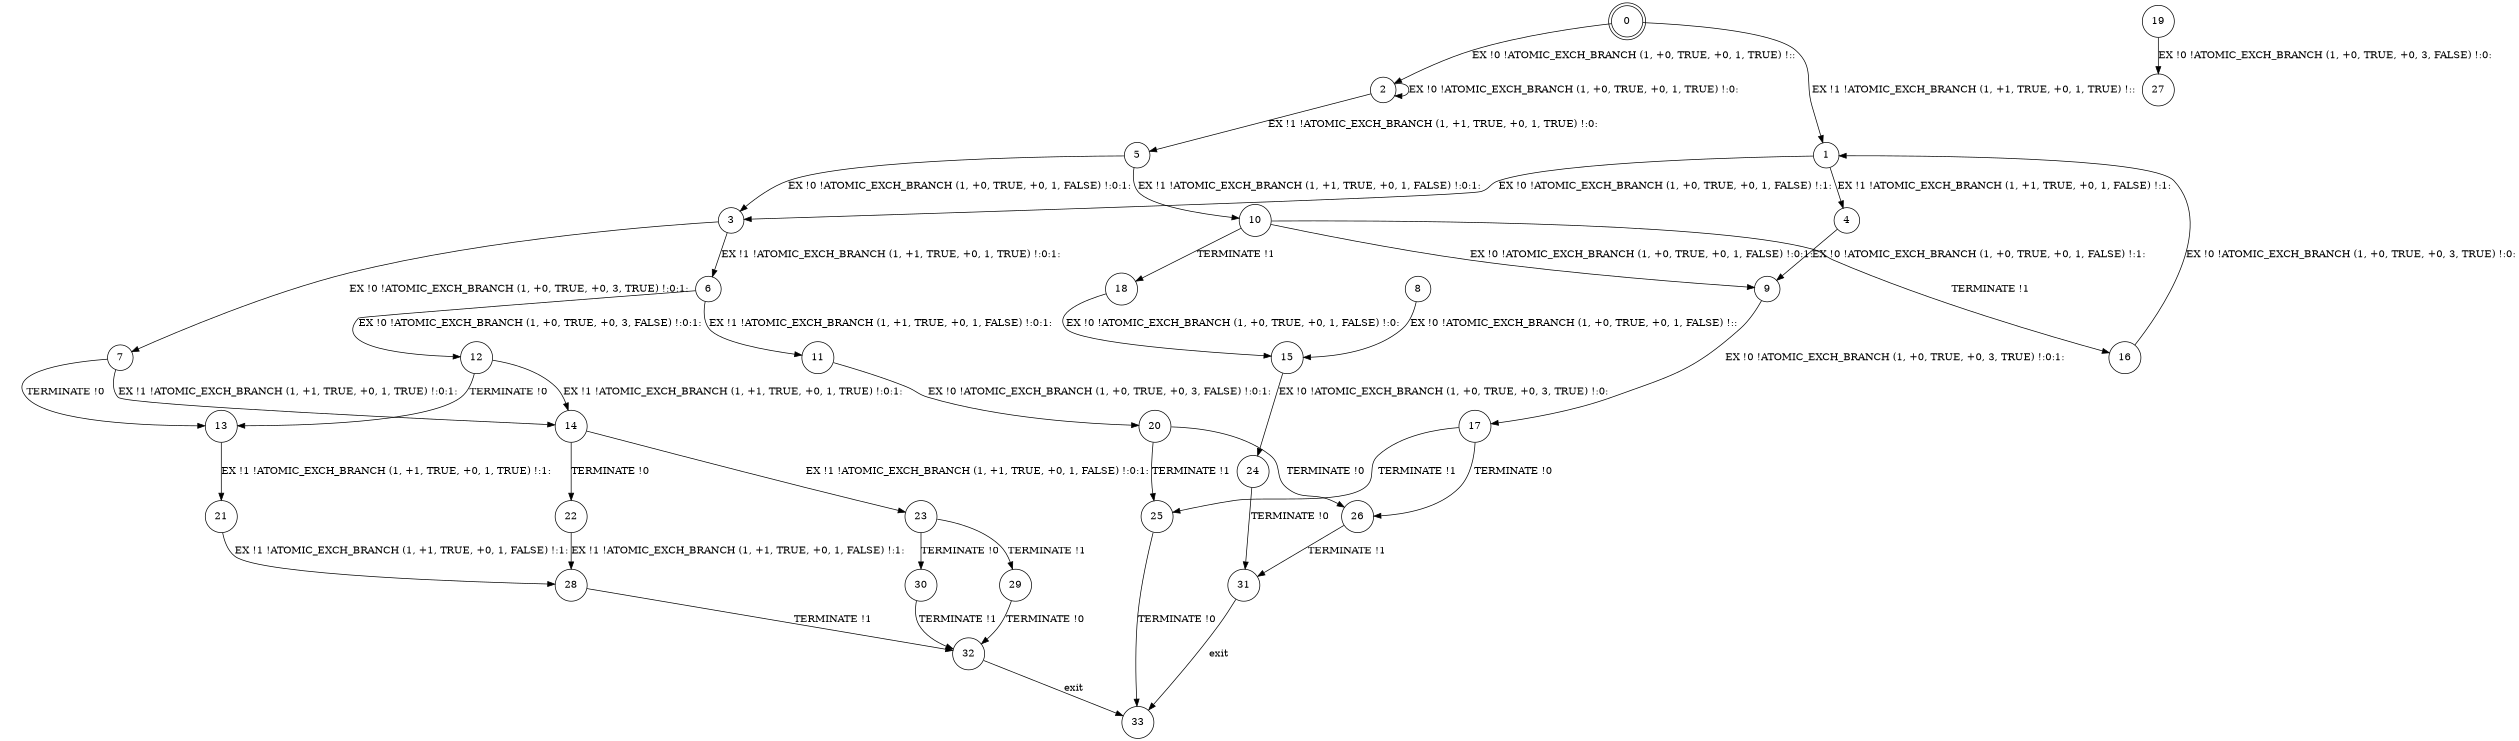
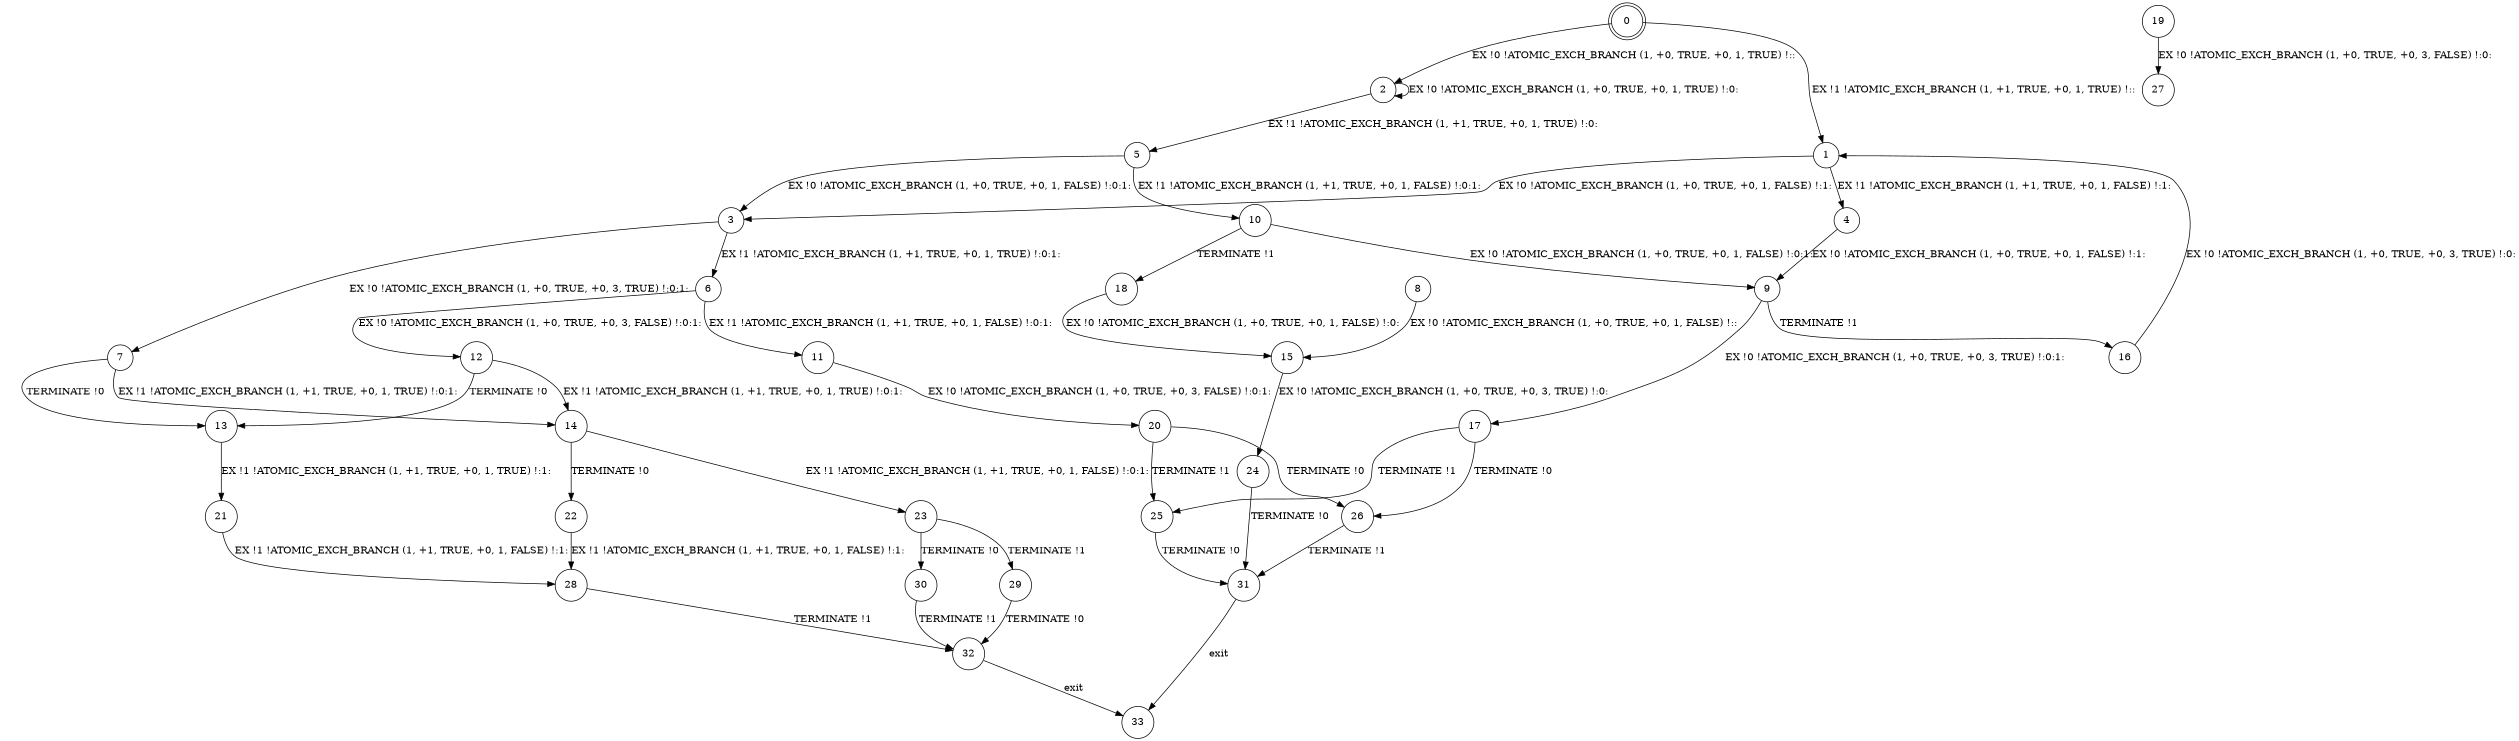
(1696, 233) -> (1928, 339)
(1138, 615) -> (1178, 569)
